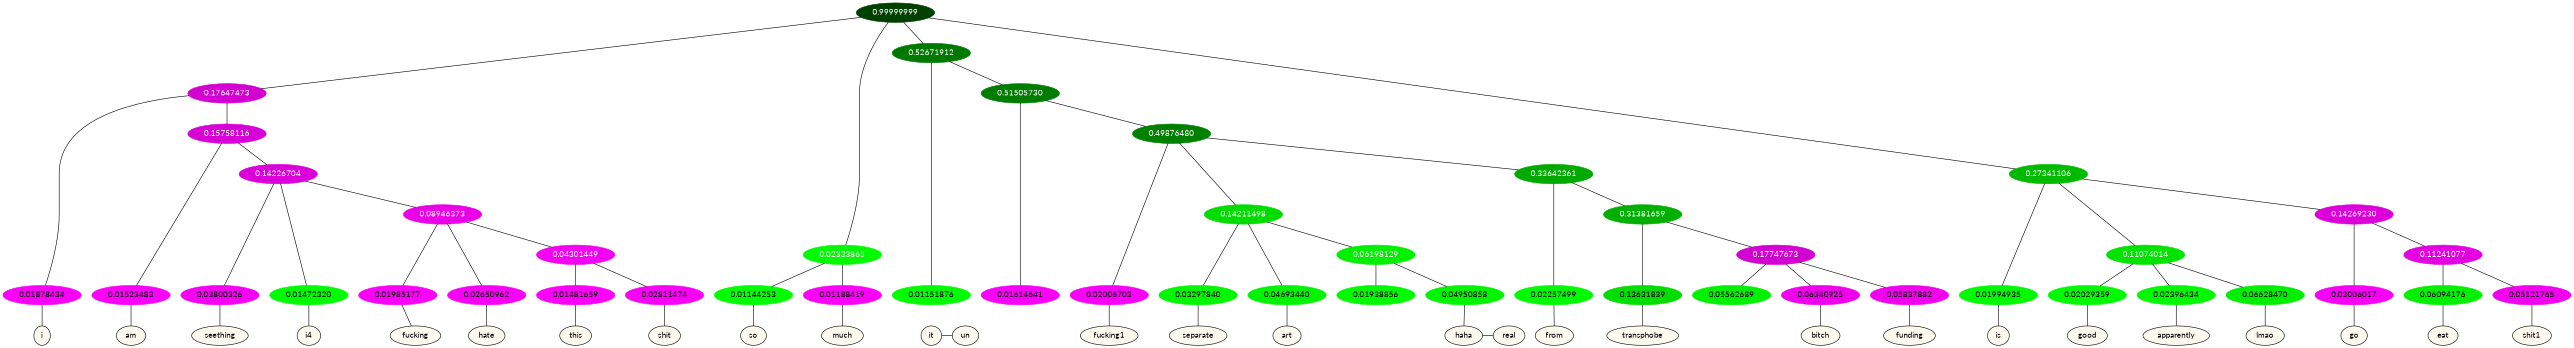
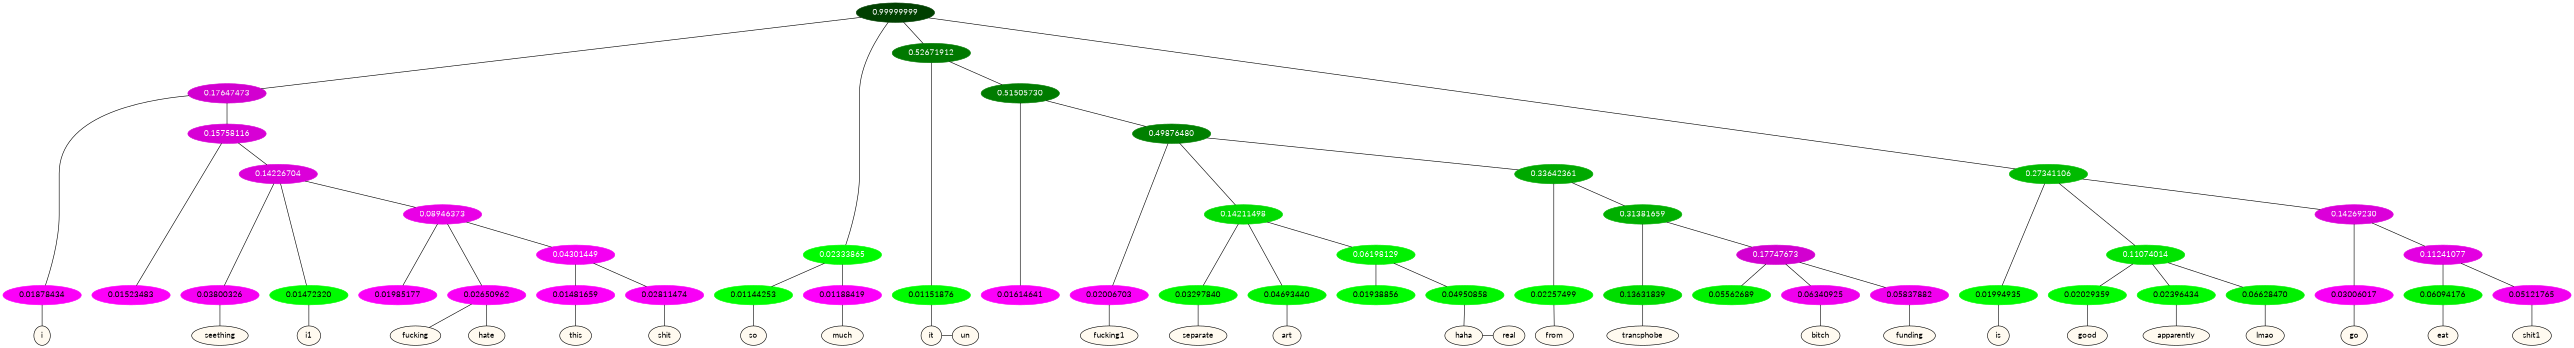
(407, 315) -> (450, 316)
none -> (931, 315)
(131, 336) -> none
(309, 336) -> (309, 336)
